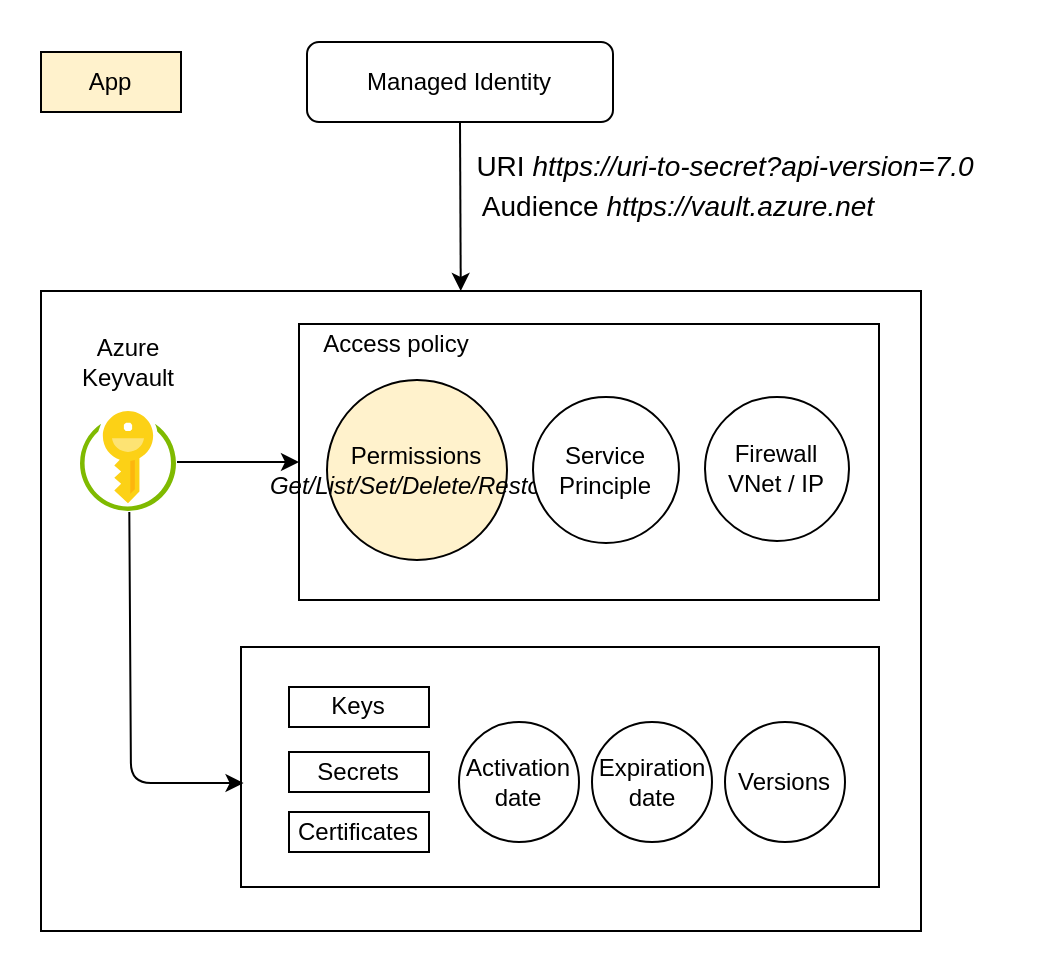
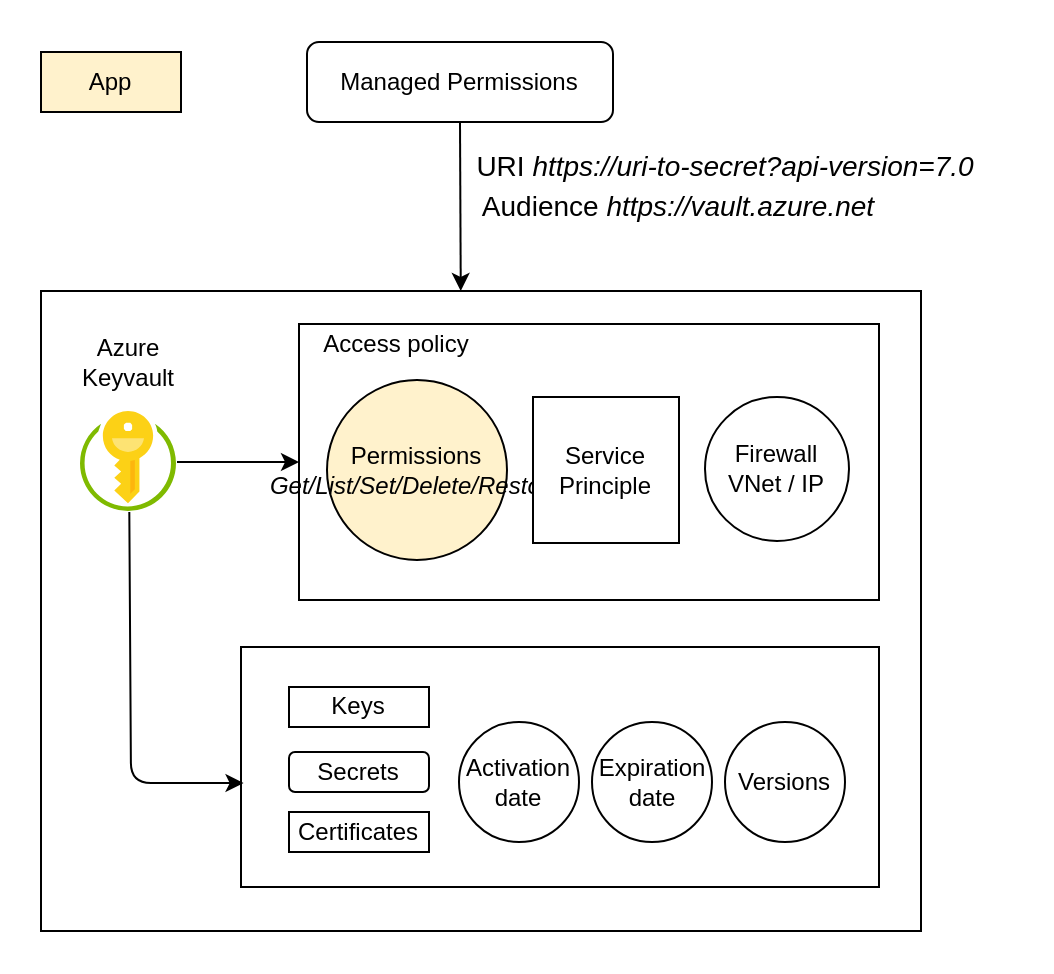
(460, 83) -> (460, 83)
(606, 470) -> (606, 470)
(359, 772) -> (359, 772)
